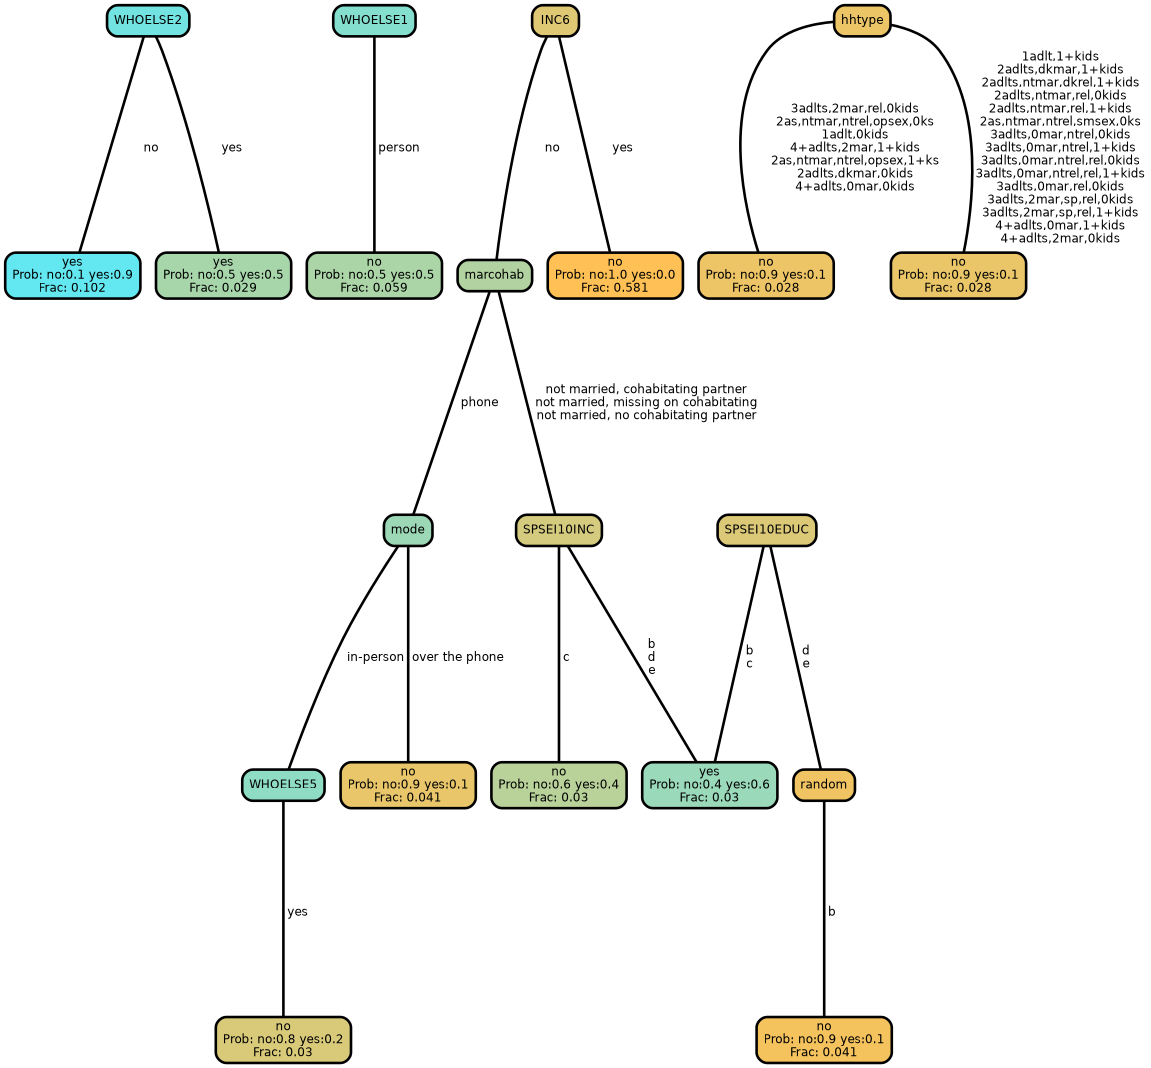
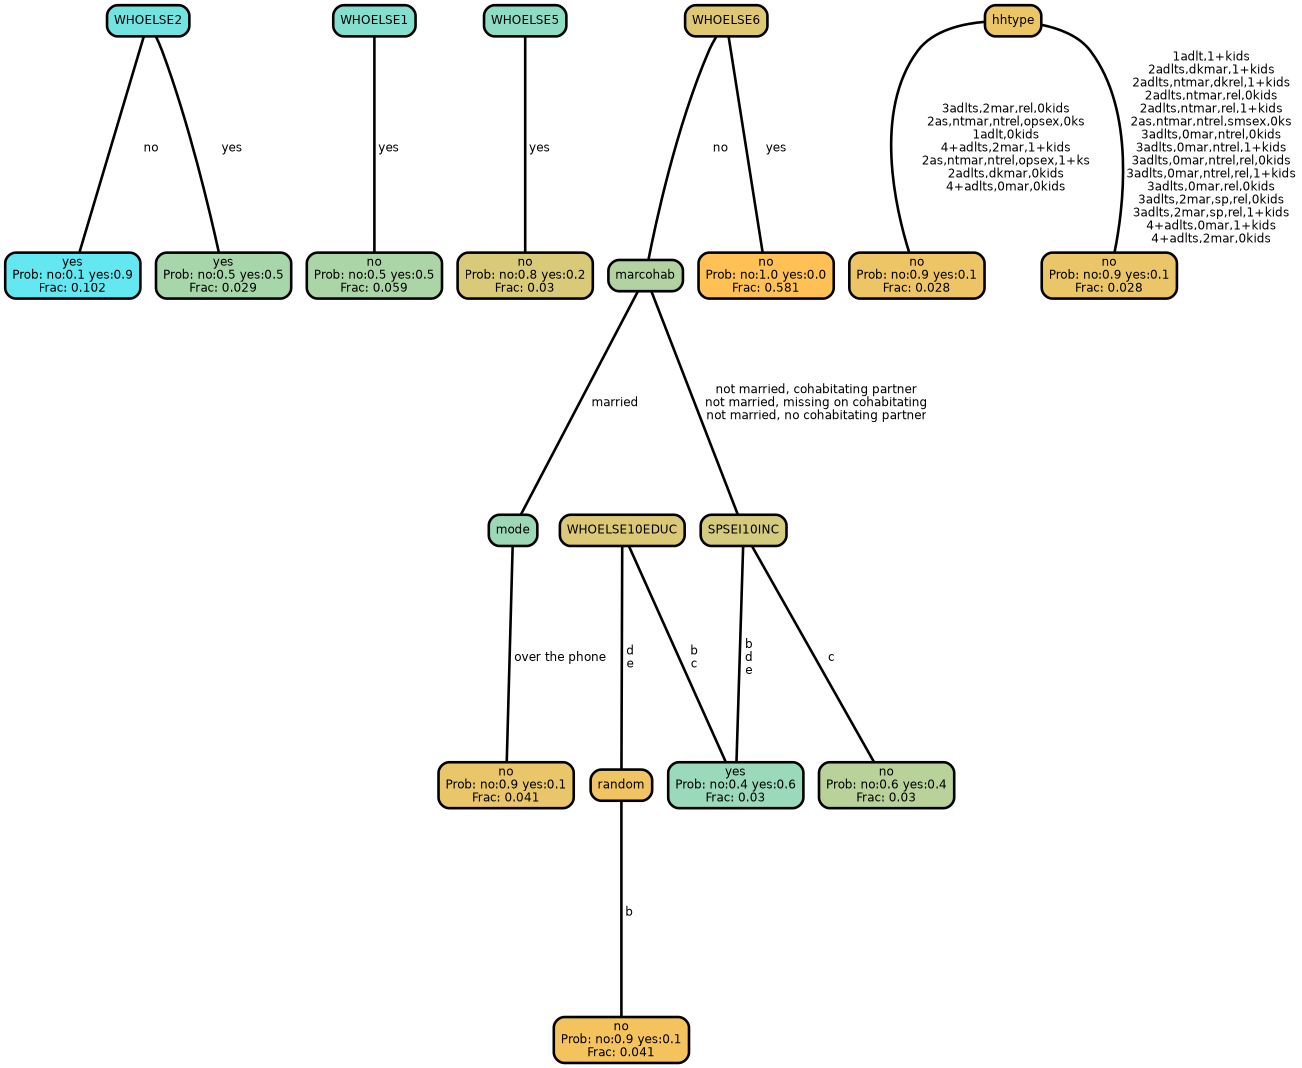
(556, 21) -> (726, 21)
(397, 148) -> (387, 148)
(478, 403) -> (613, 403)
(767, 530) -> (622, 530)
(336, 654) -> none
